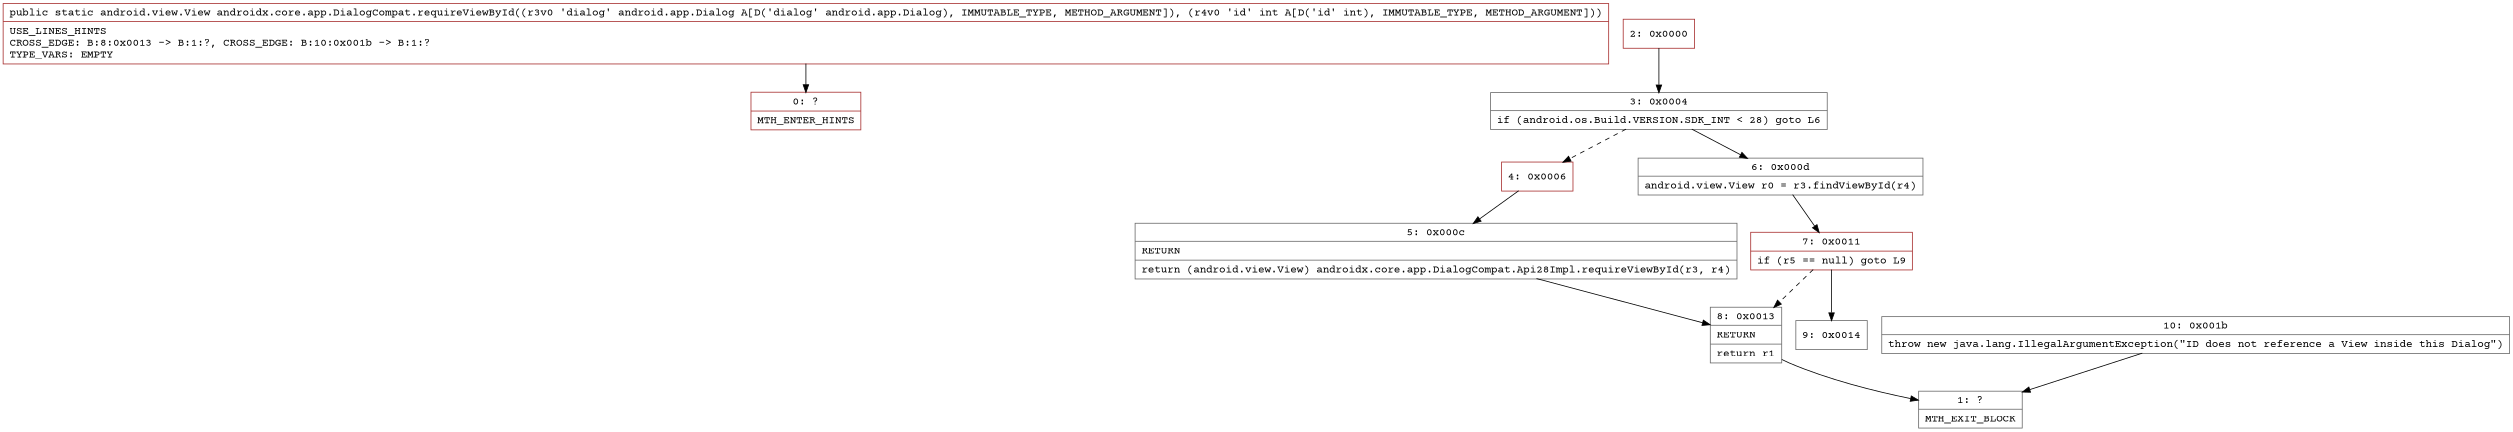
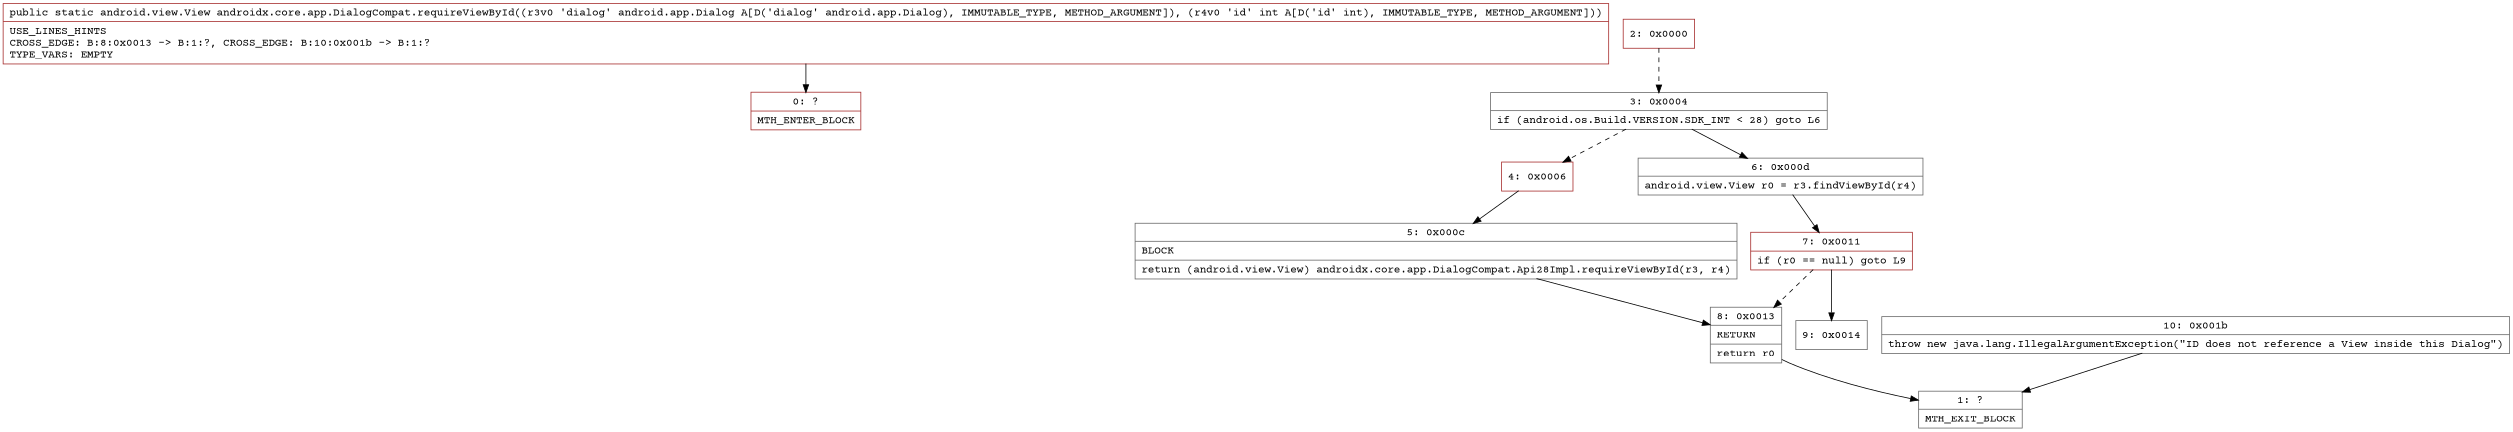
(1659, 66) -> (1659, 66)
(806, 120) -> (806, 120)
(1161, 250) -> (1158, 250)
(1832, 260) -> (1832, 260)
(1746, 353) -> (1746, 353)
